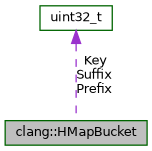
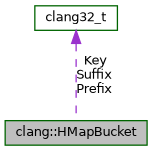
(76, 18) -> (76, 18)
